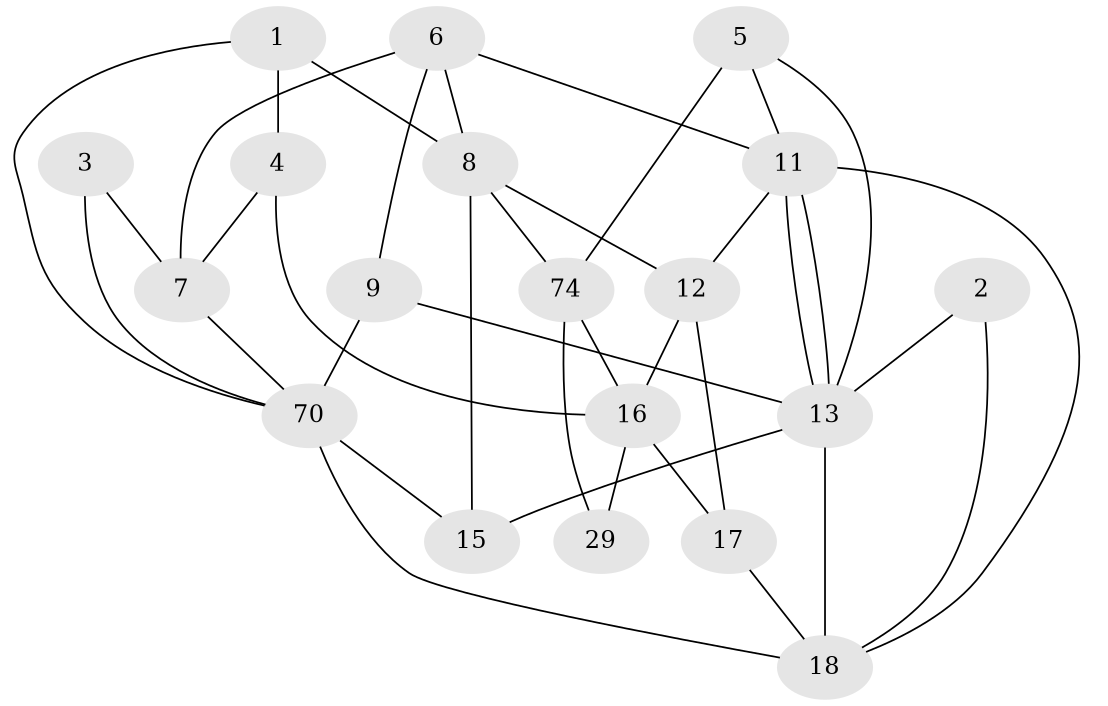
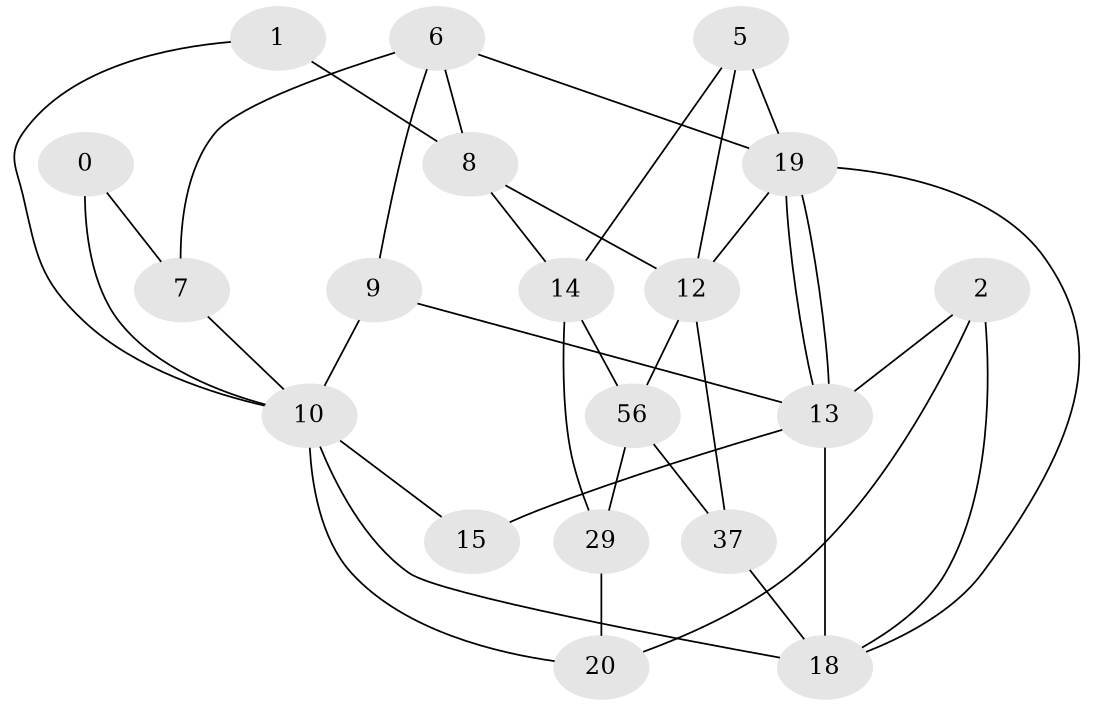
(86, 164) -> (86, 164)
(278, 164) -> none
(790, 164) -> (790, 164)
(870, 207) -> (717, 164)
(566, 290) -> (566, 290)
(471, 353) -> none
(310, 416) -> (310, 416)
(633, 416) -> (633, 416)
(729, 542) -> (729, 542)
none -> (601, 667)
